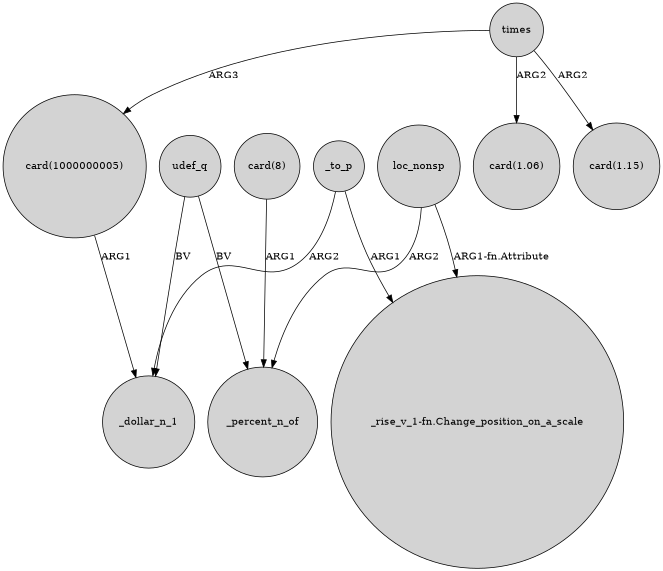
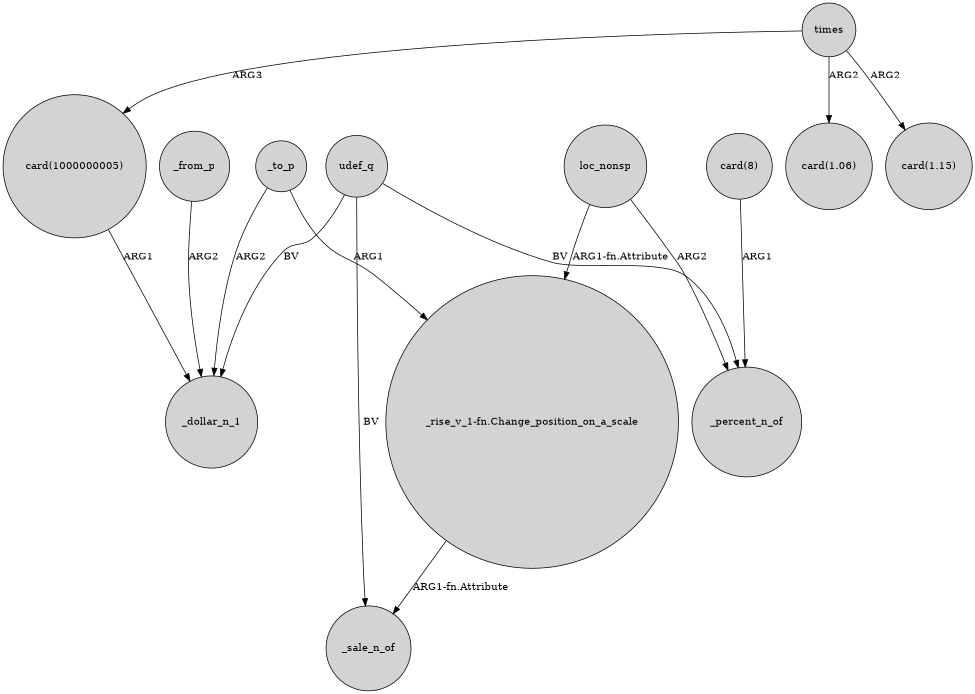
none -> (195, 166)
none -> (369, 648)
